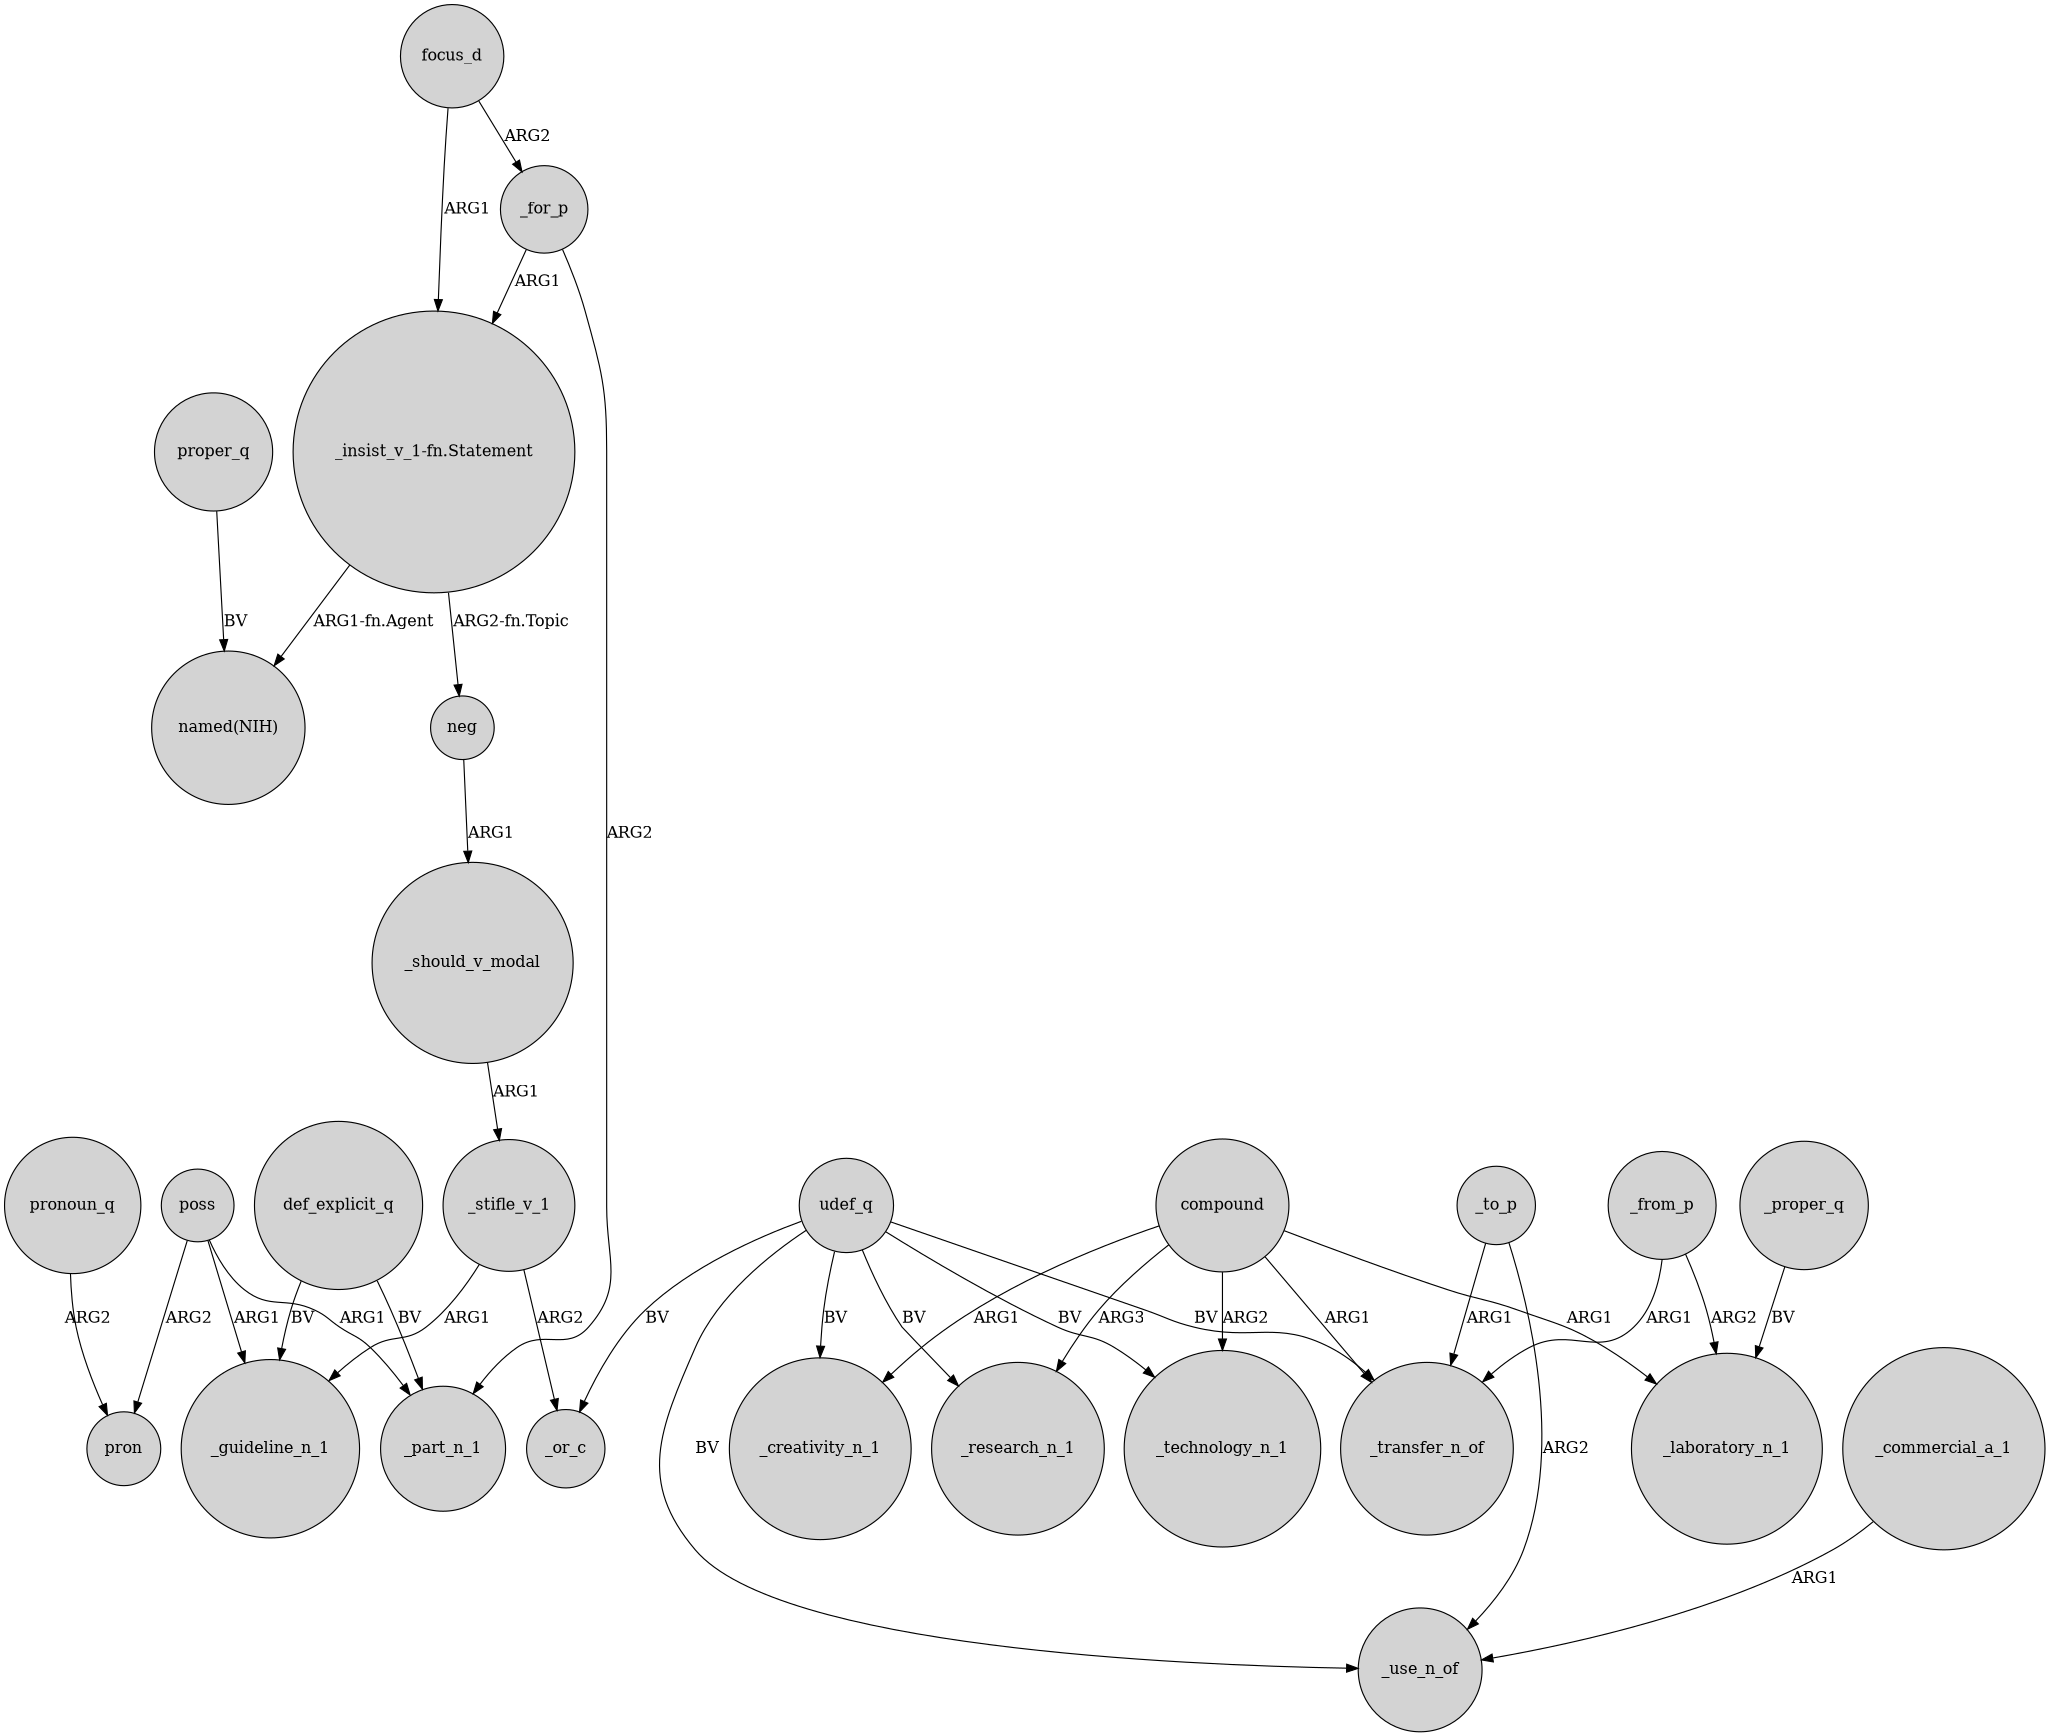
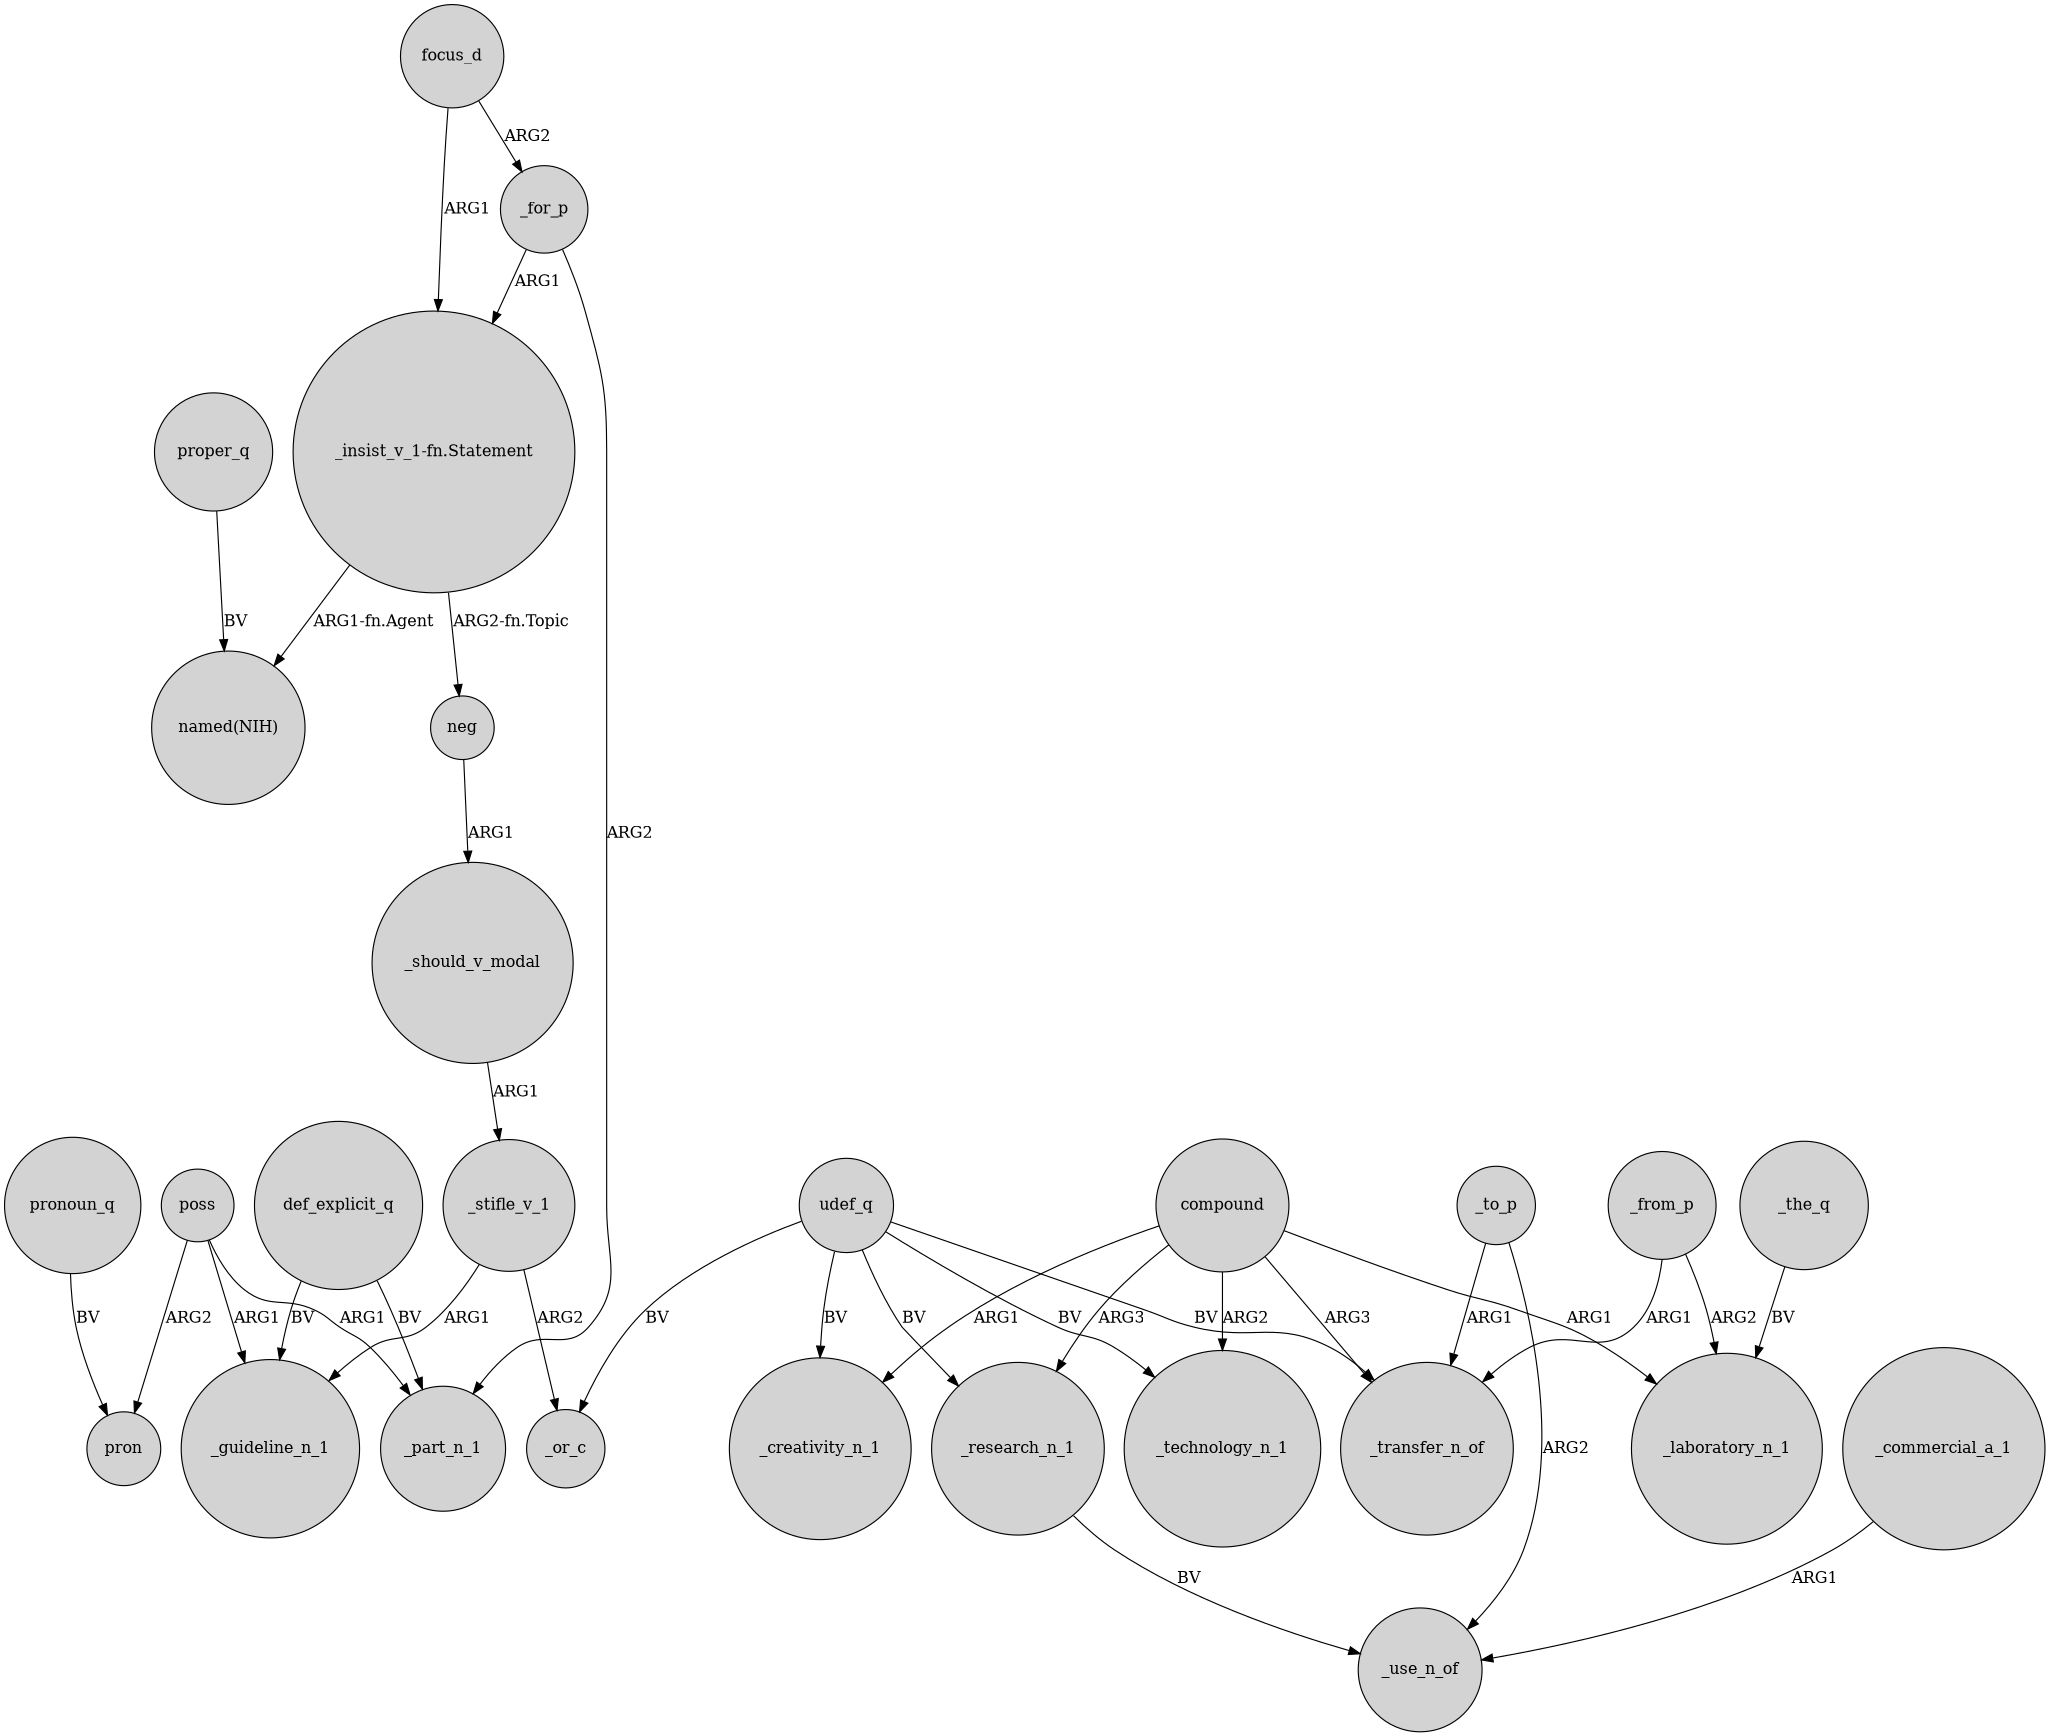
(1804, 1205) -> (1804, 1205)
(88, 1319) -> (88, 1319)
(1348, 1319) -> (1348, 1319)
(824, 1613) -> (1203, 1598)
